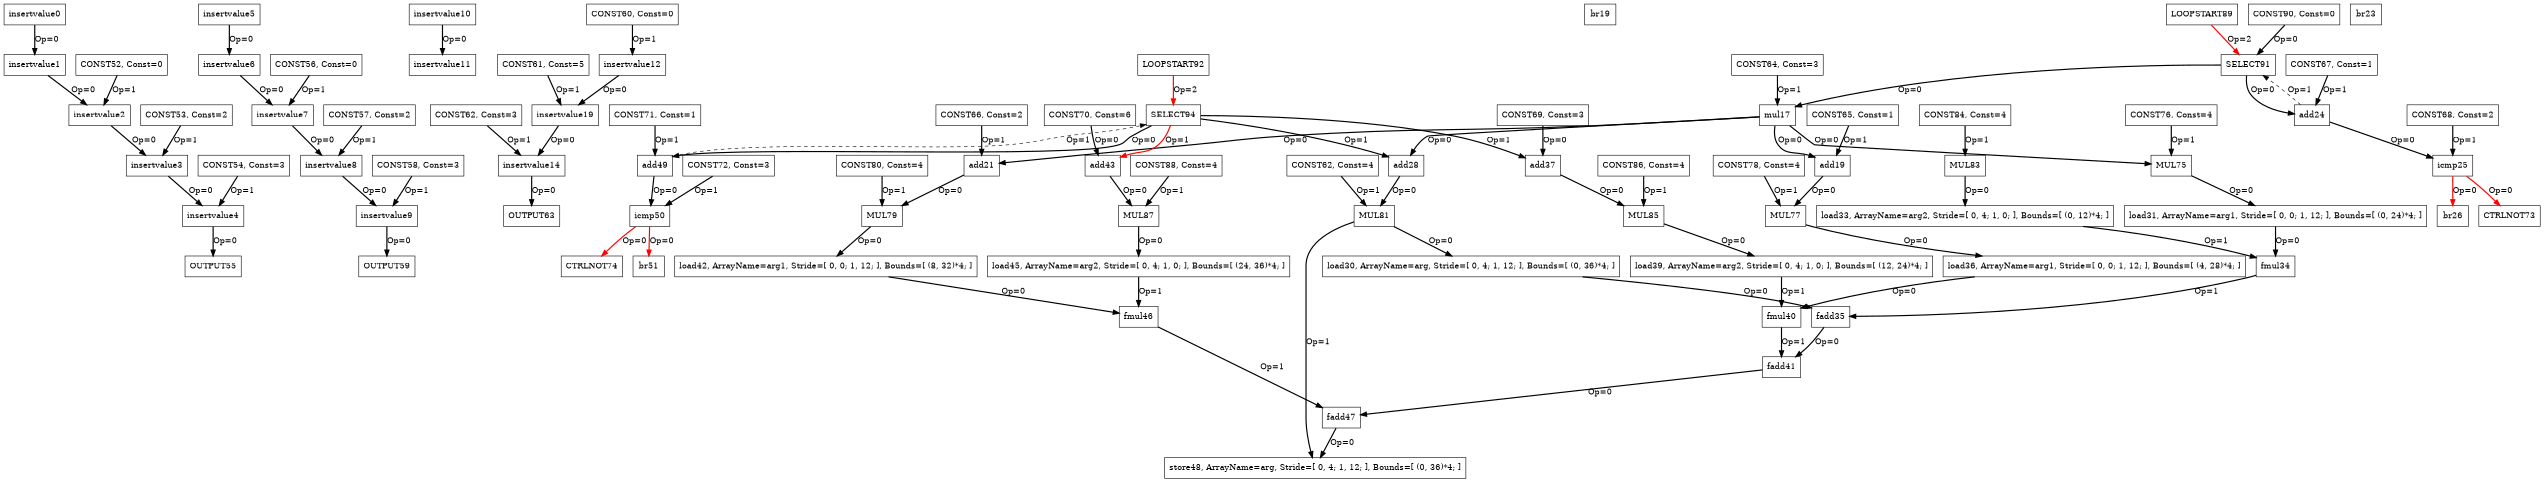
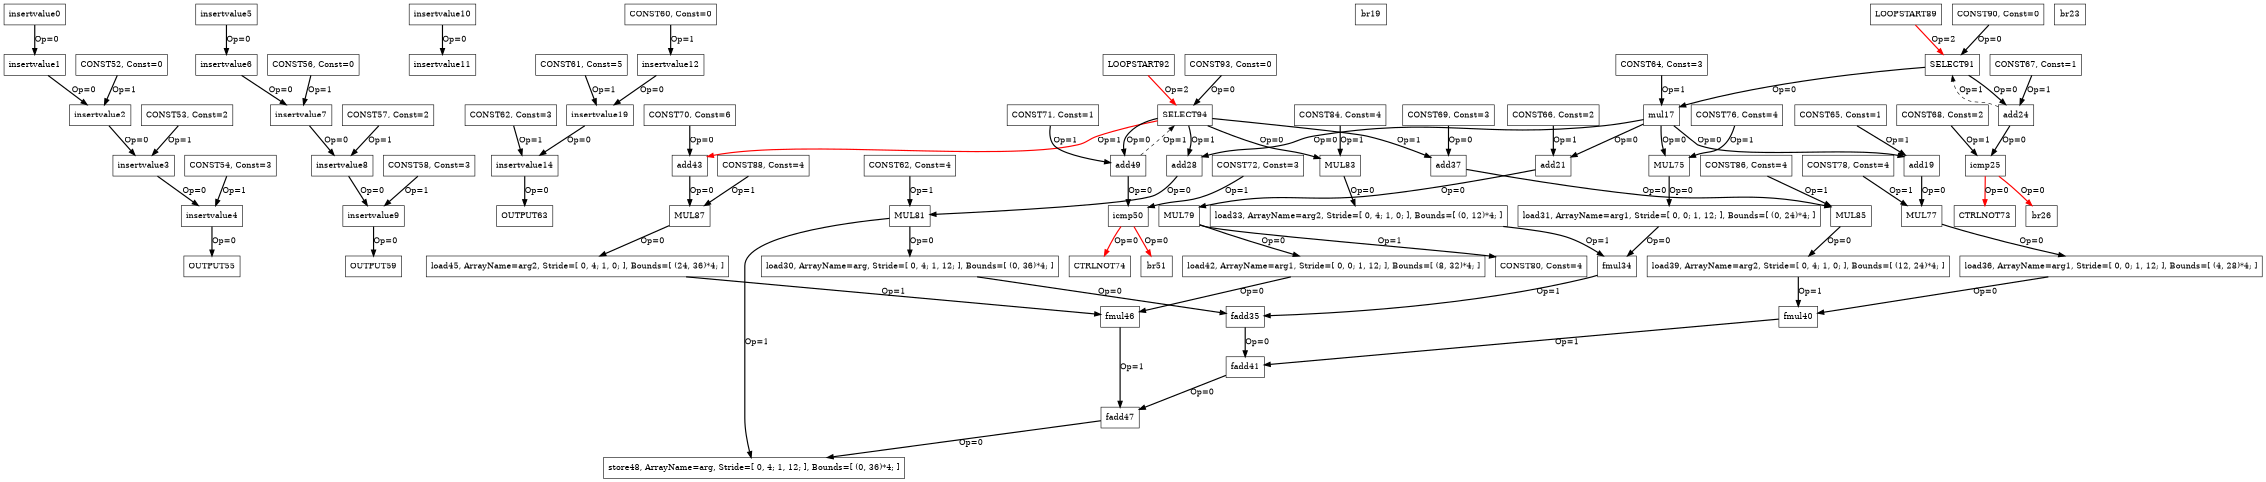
none -> (1231, 65)
none -> (1260, 145)
(882, 188) -> (1344, 242)
